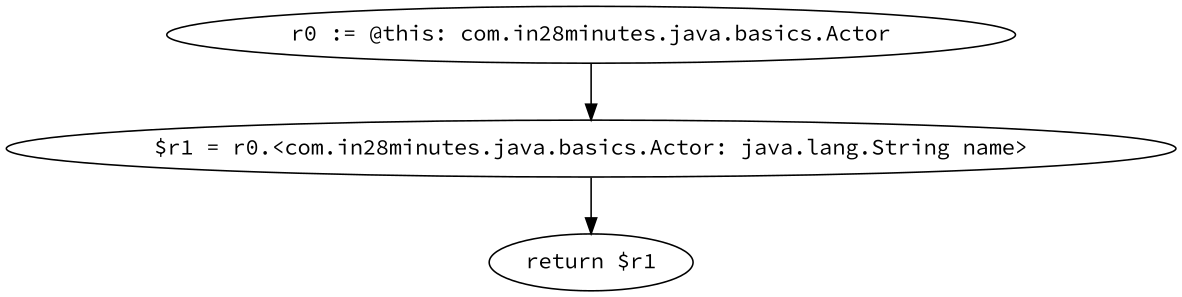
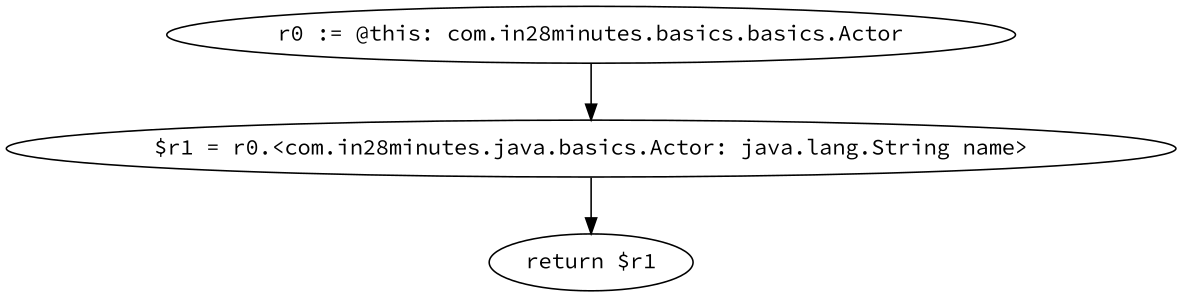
(591, 35) -> (591, 35)
